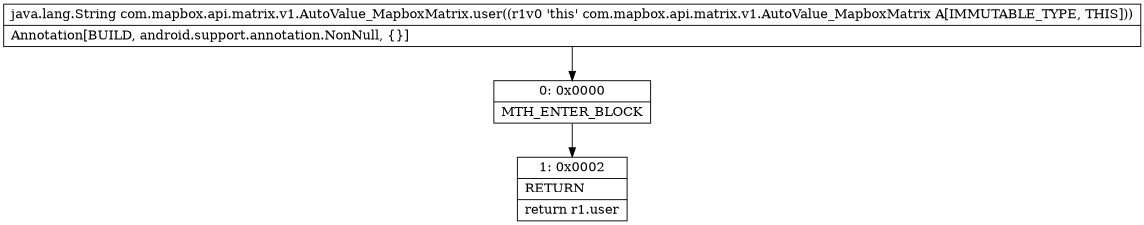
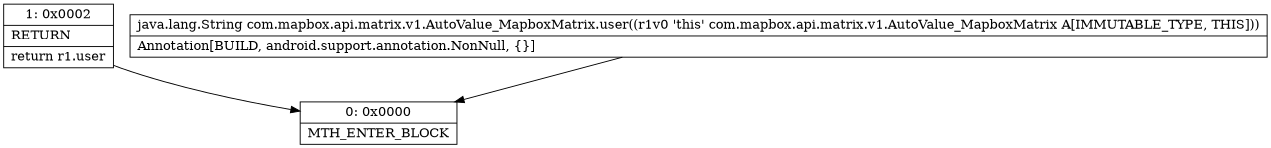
(572, 136) -> (201, 91)
